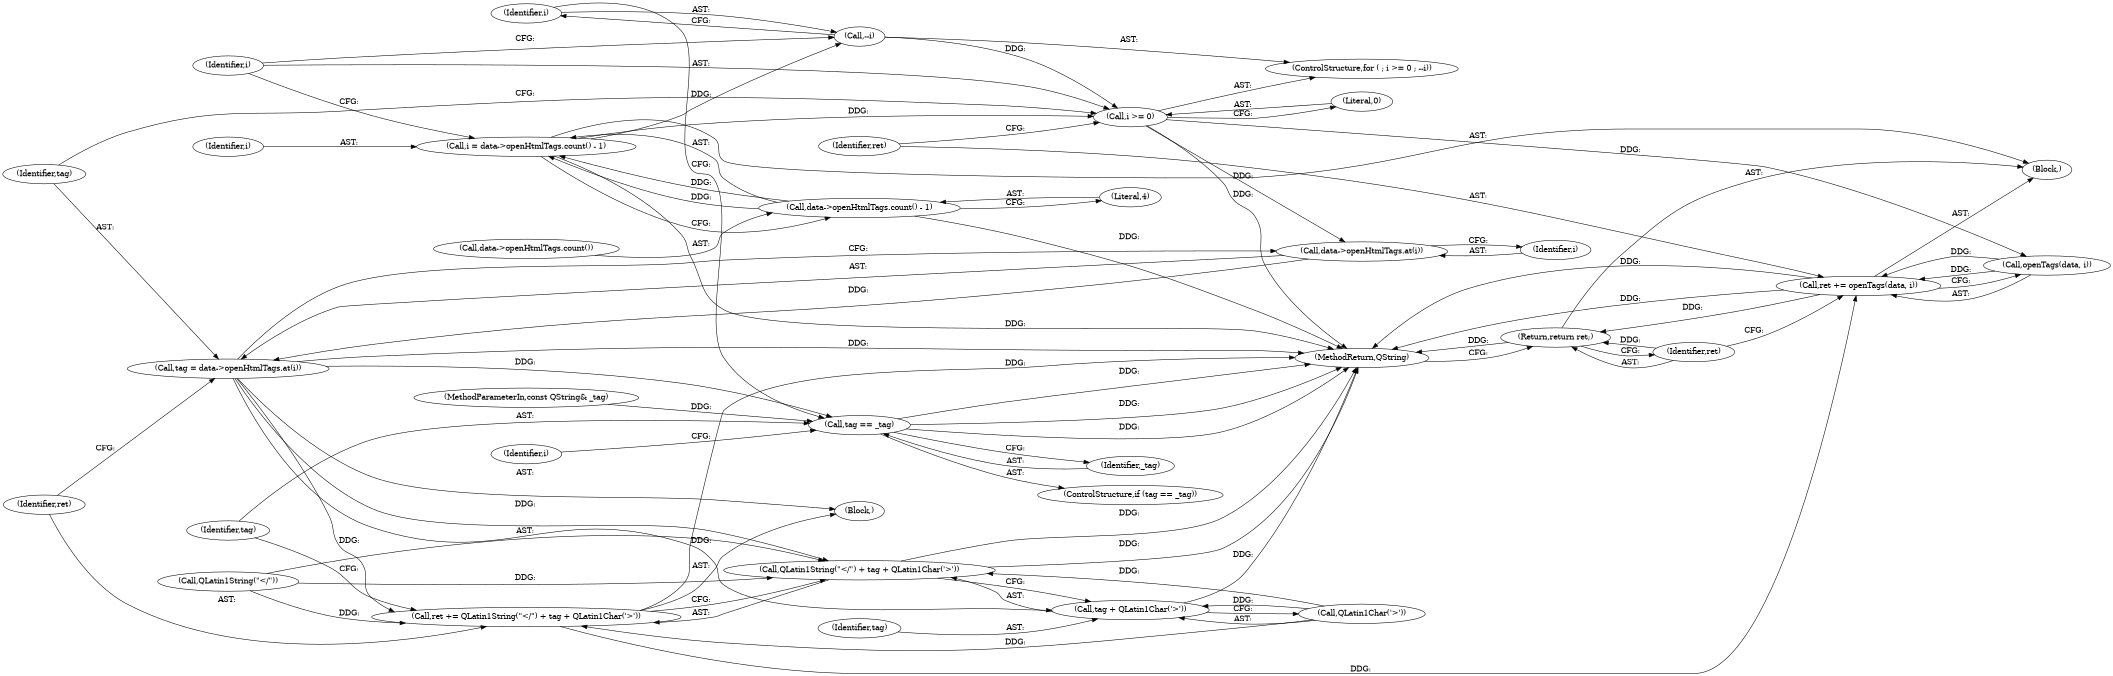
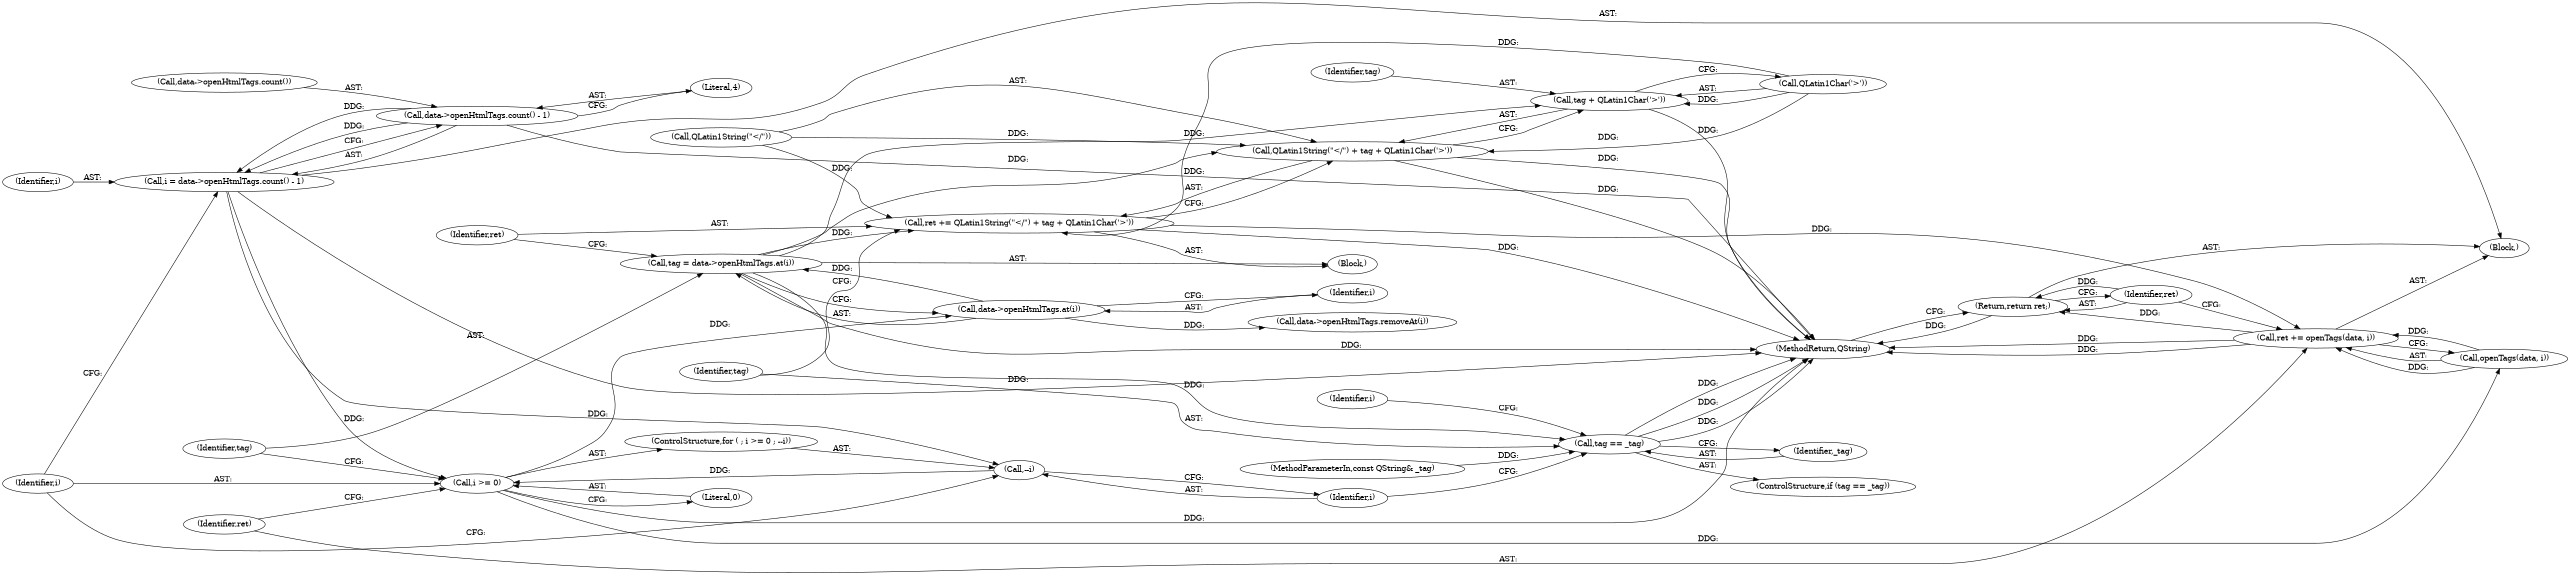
(1085, 47) -> (890, 458)
none -> (1352, 322)
